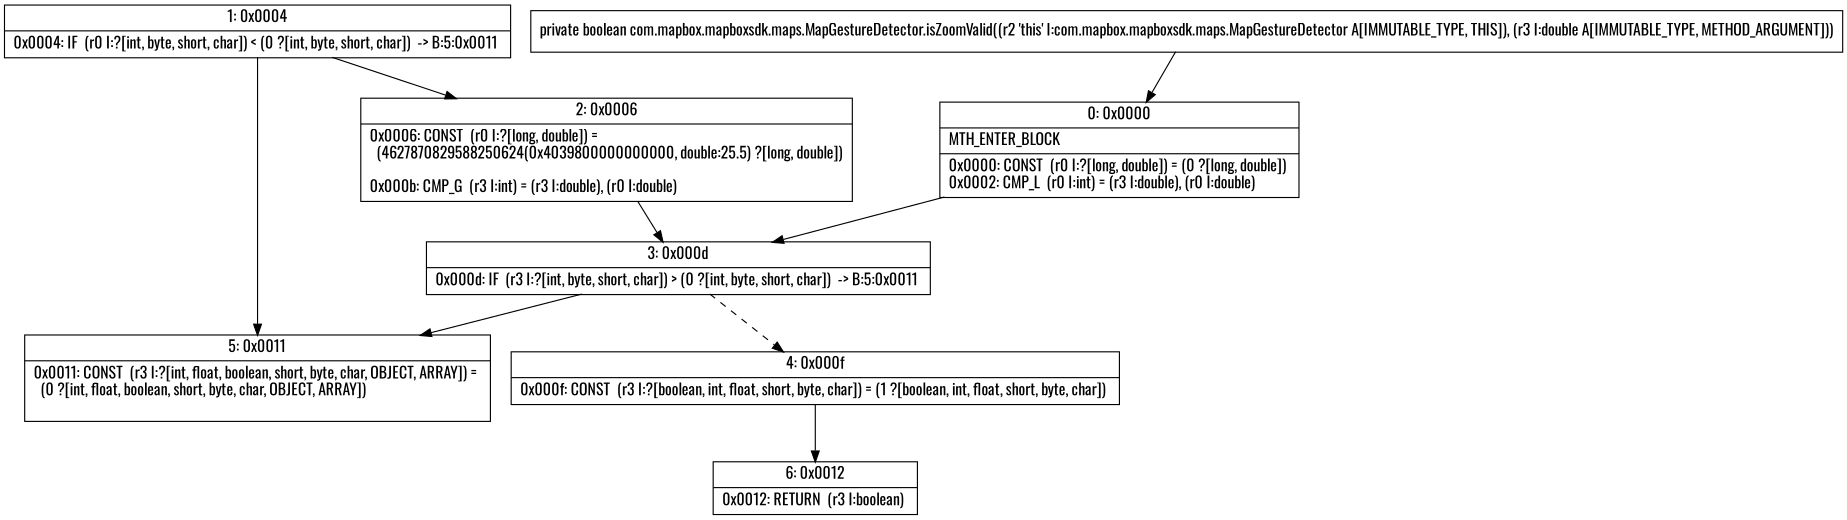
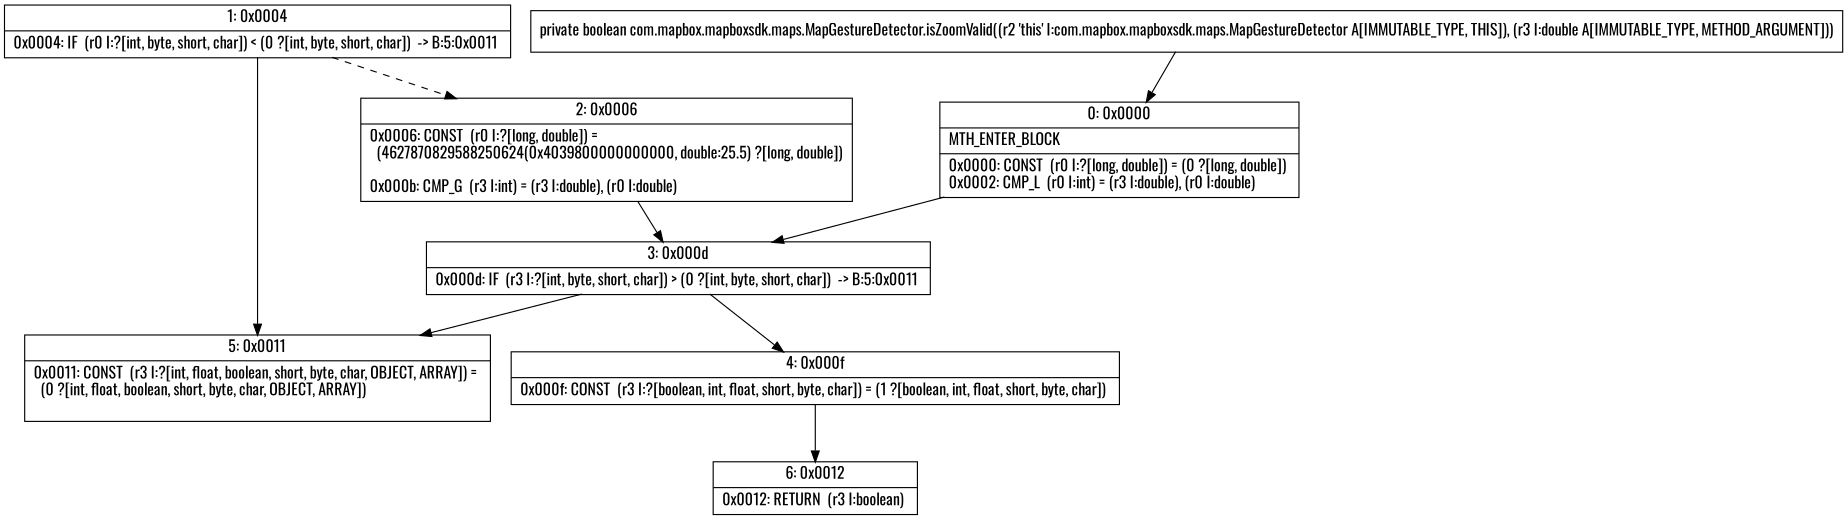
(389, 76) -> (389, 76)
(742, 319) -> (742, 319)
